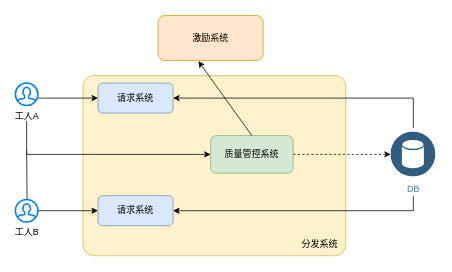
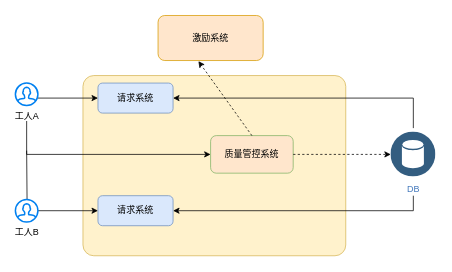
(226, 100) -> (226, 100)
(252, 154) -> (252, 154)
(319, 244) -> none
